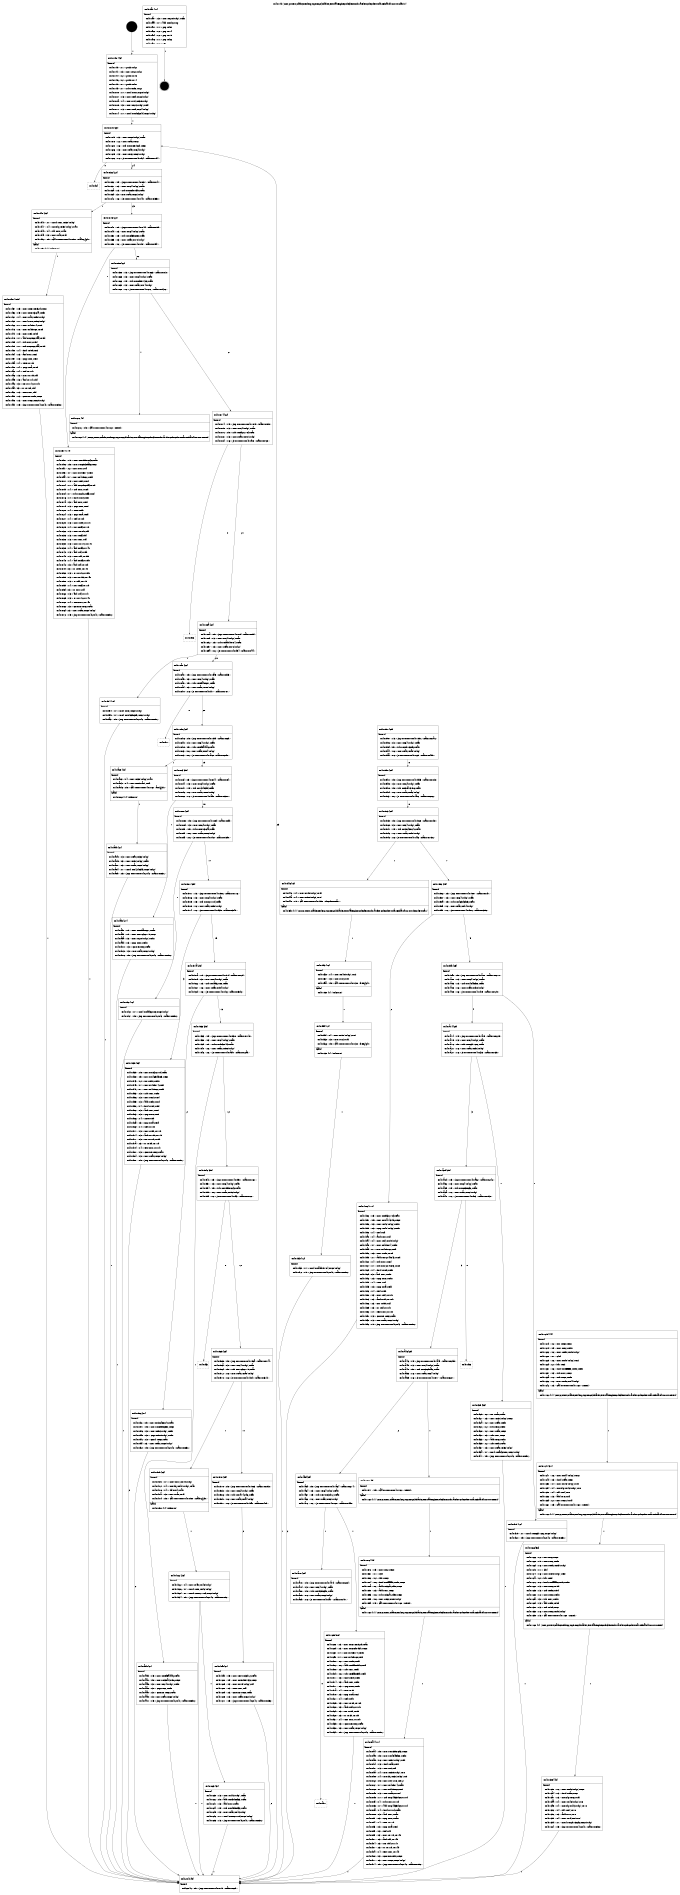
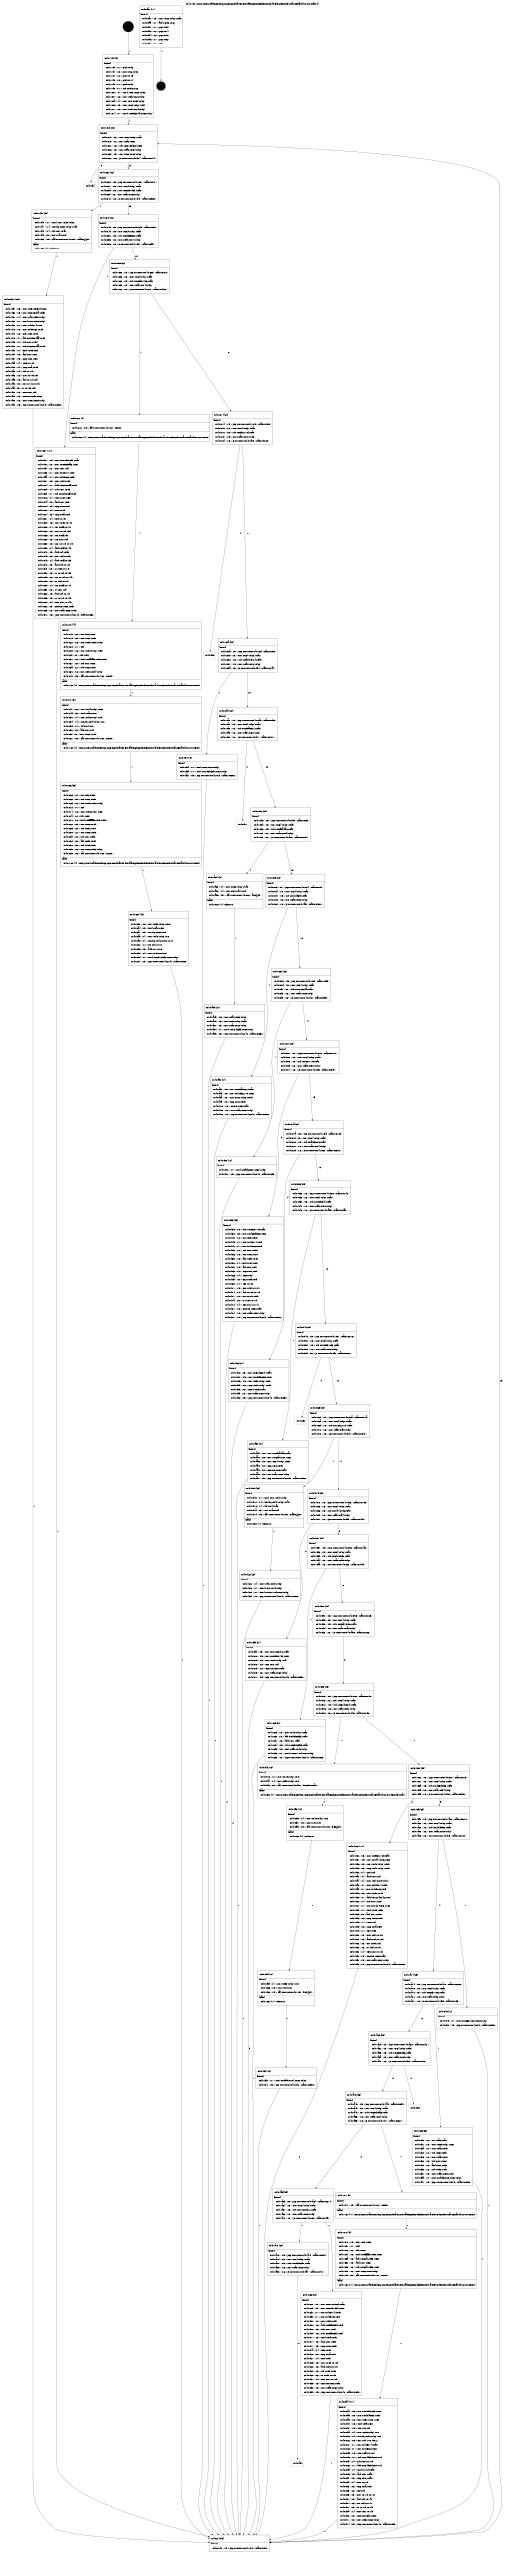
none -> (136, 531)
none -> (338, 1528)
(206, 1692) -> (307, 1642)
